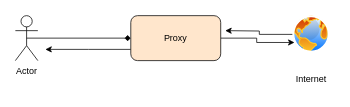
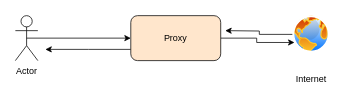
(123, 38) -> (124, 38)
